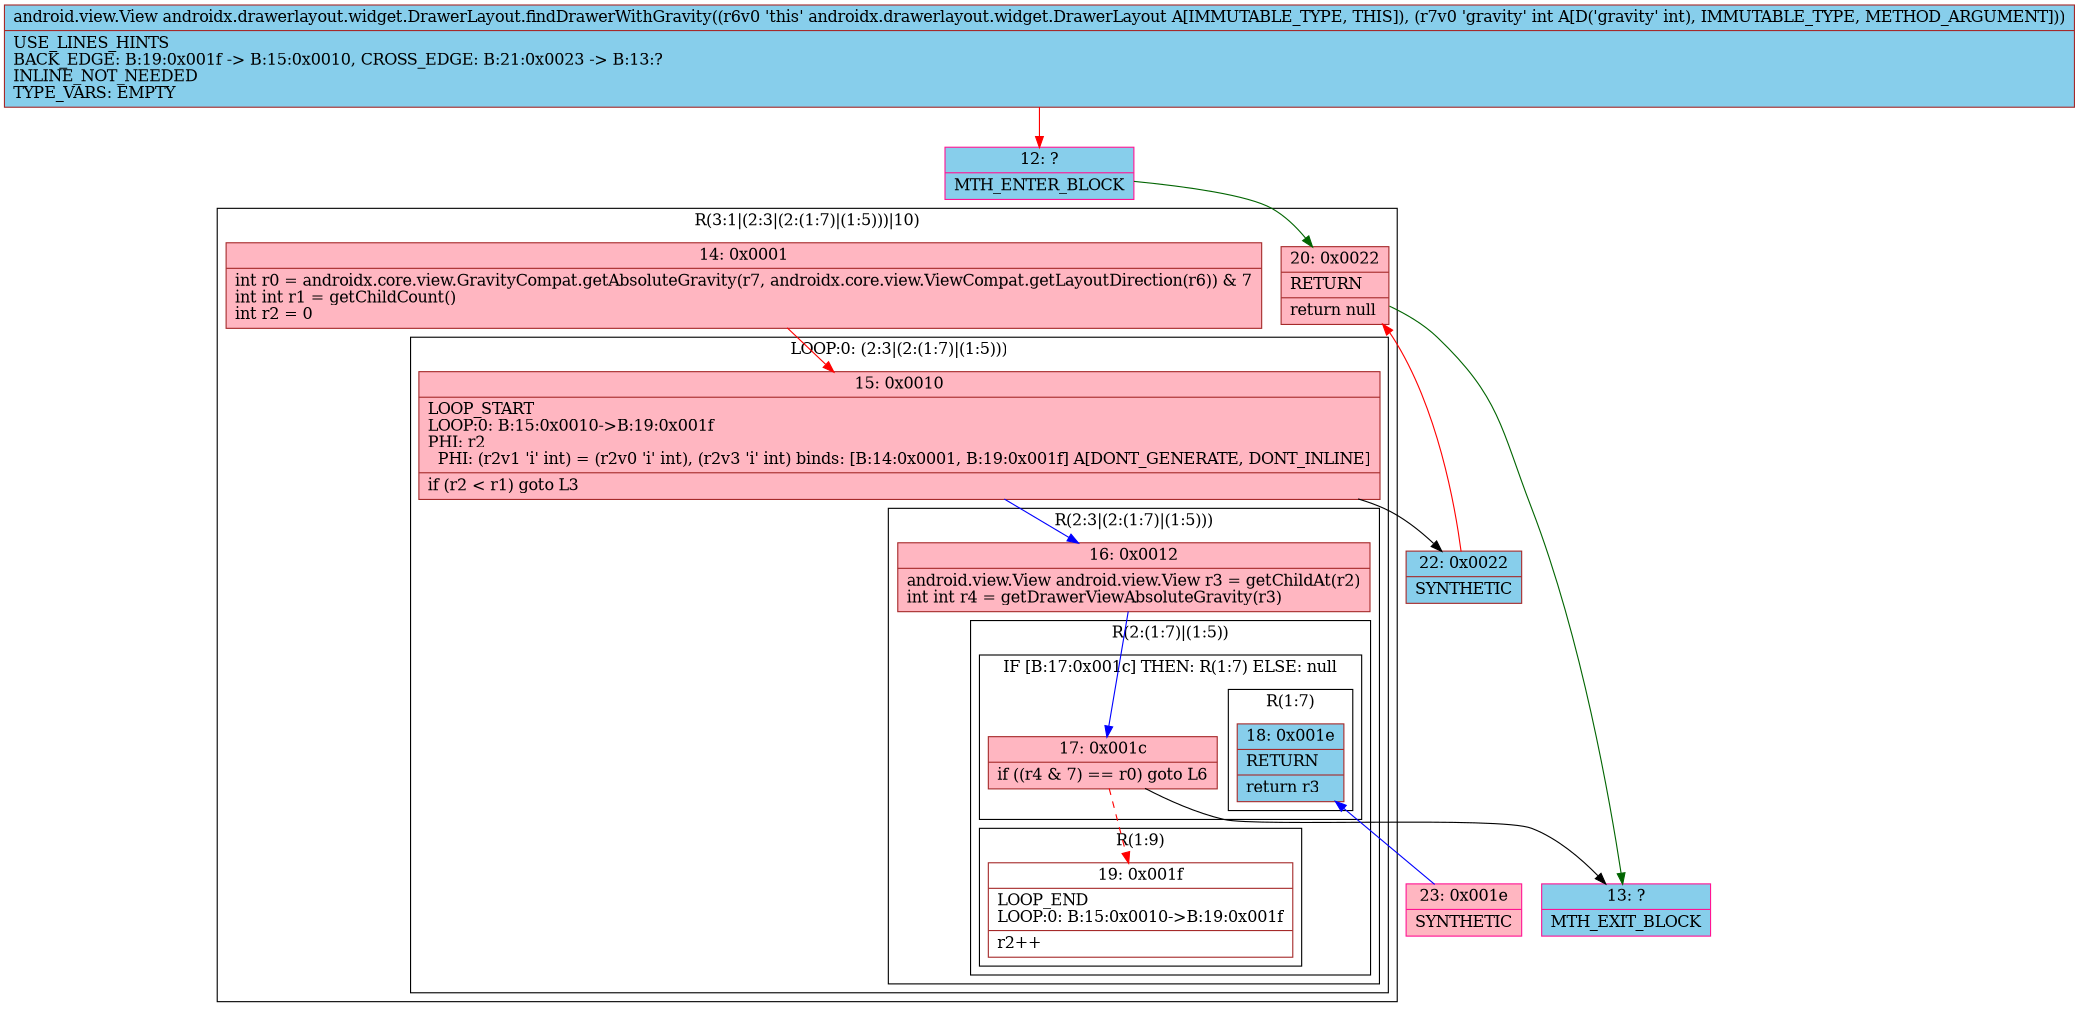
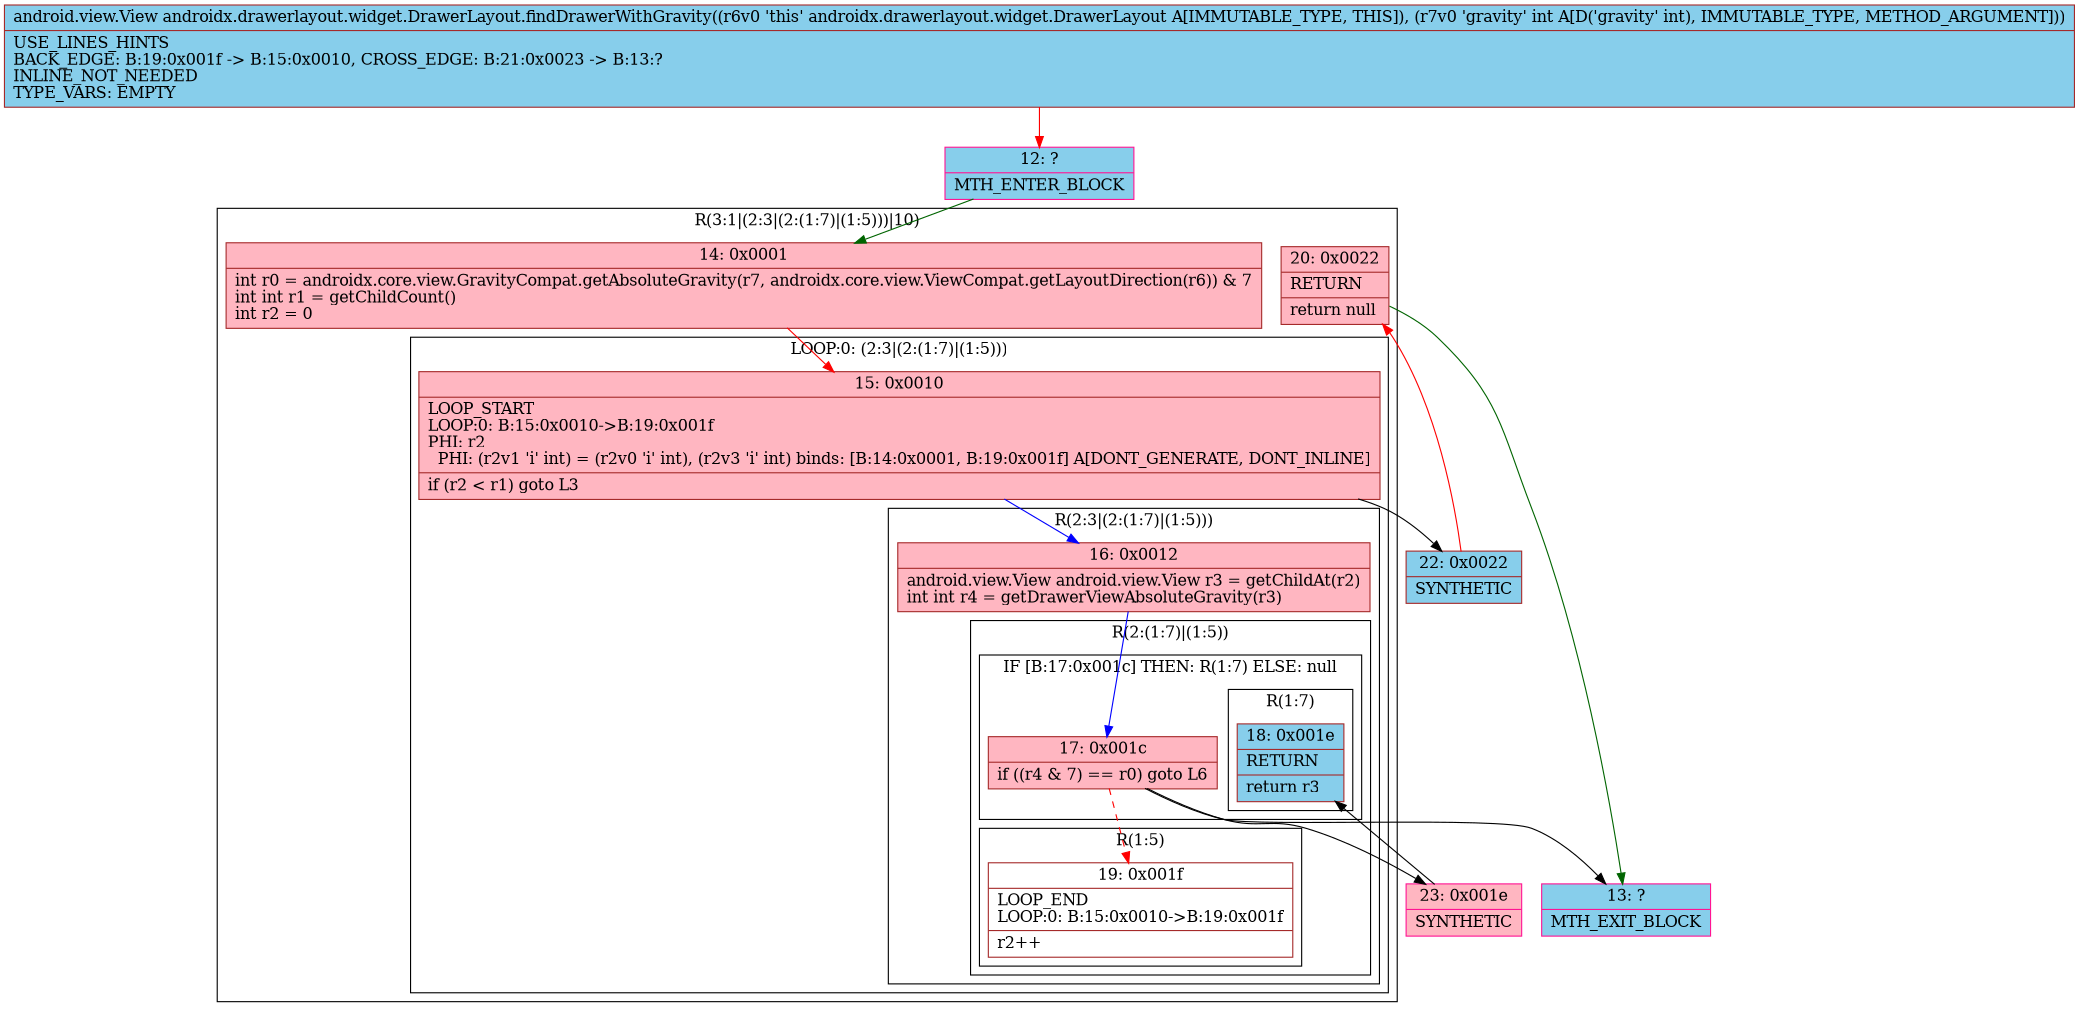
(1226, 194) -> (919, 219)
none -> (1312, 830)
(1141, 841) -> (1141, 841)
(1405, 860) -> (1405, 860)
